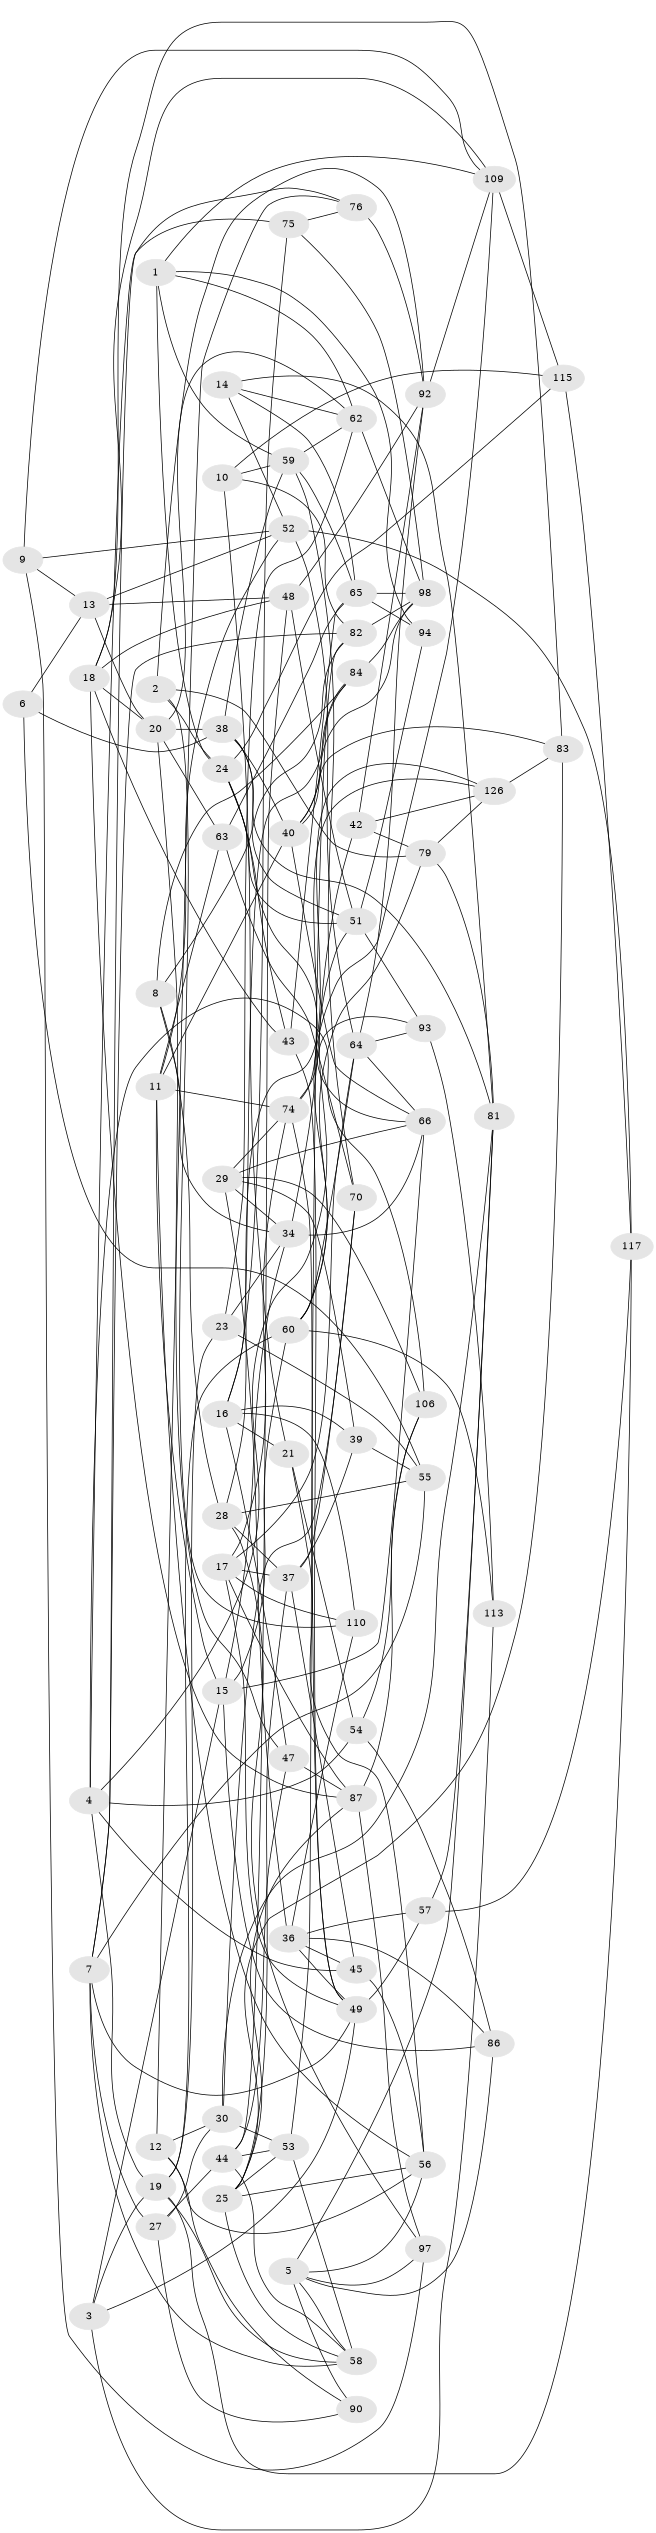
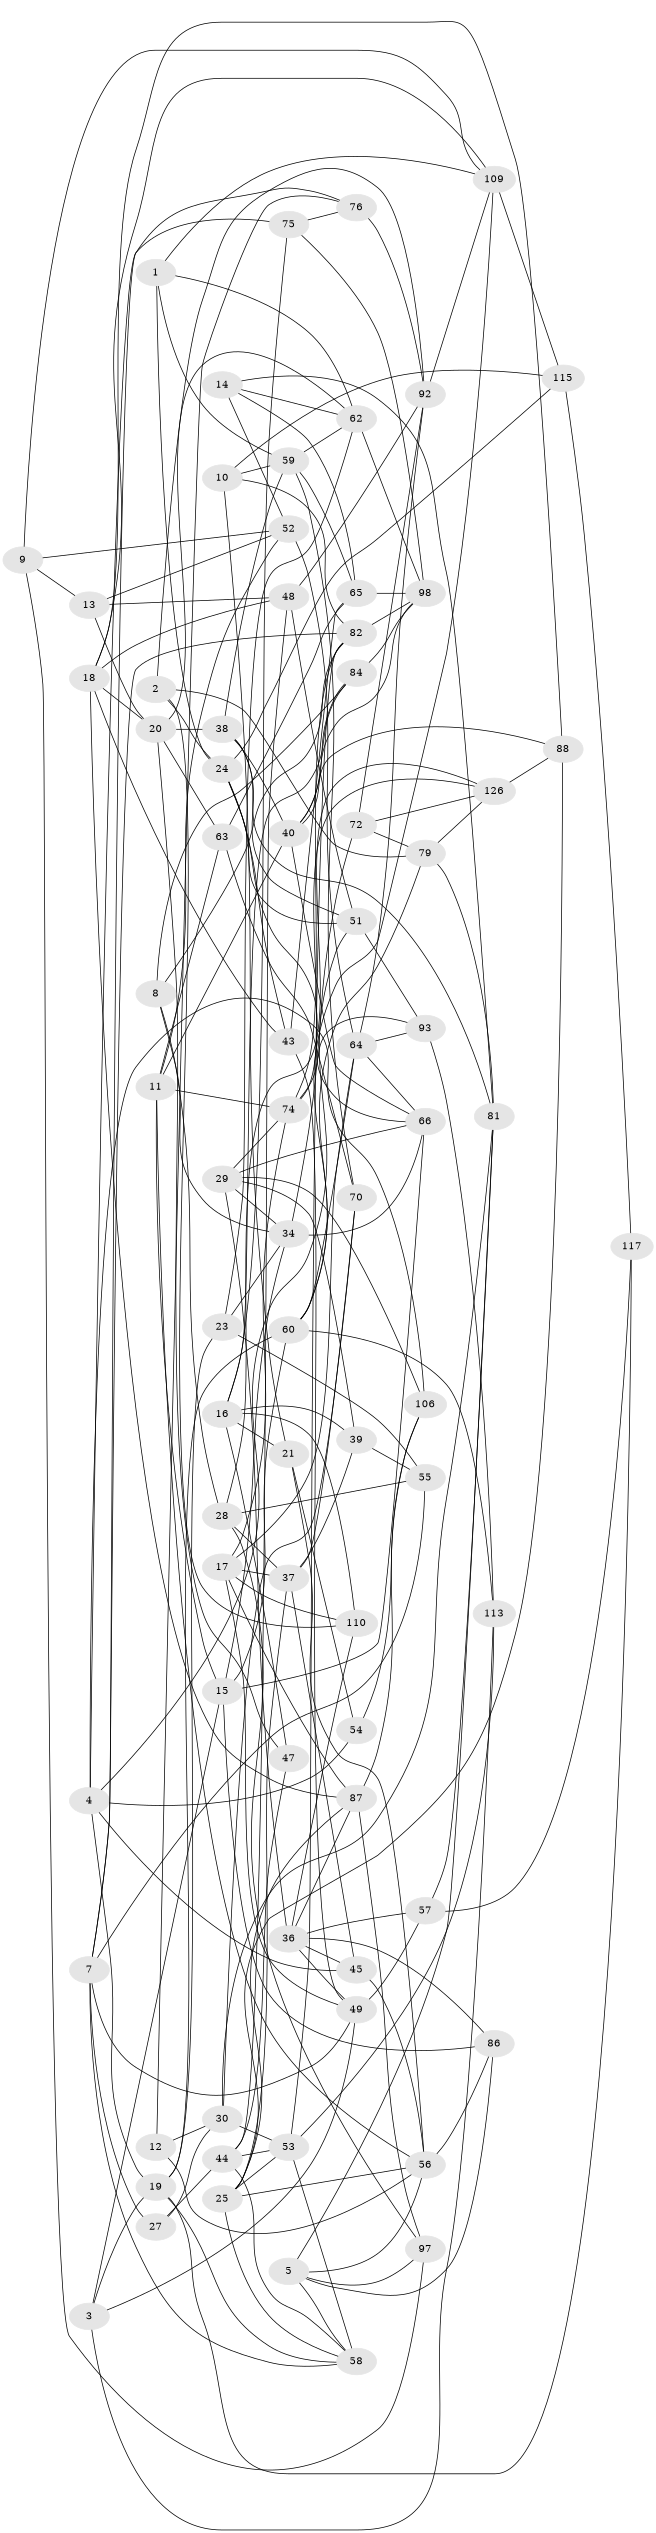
(425, 633) -> none
(23, 704) -> none
(563, 749) -> (563, 749)
(599, 780) -> none
(357, 825) -> (357, 825)
(312, 1563) -> (316, 869)
(329, 1782) -> (325, 1863)
(445, 1888) -> (460, 2119)
none -> (455, 1905)
(357, 2410) -> none
